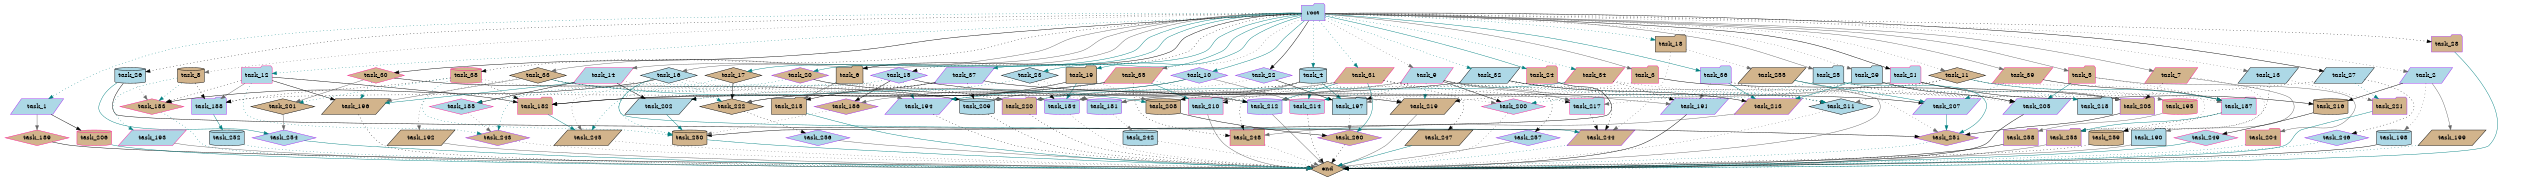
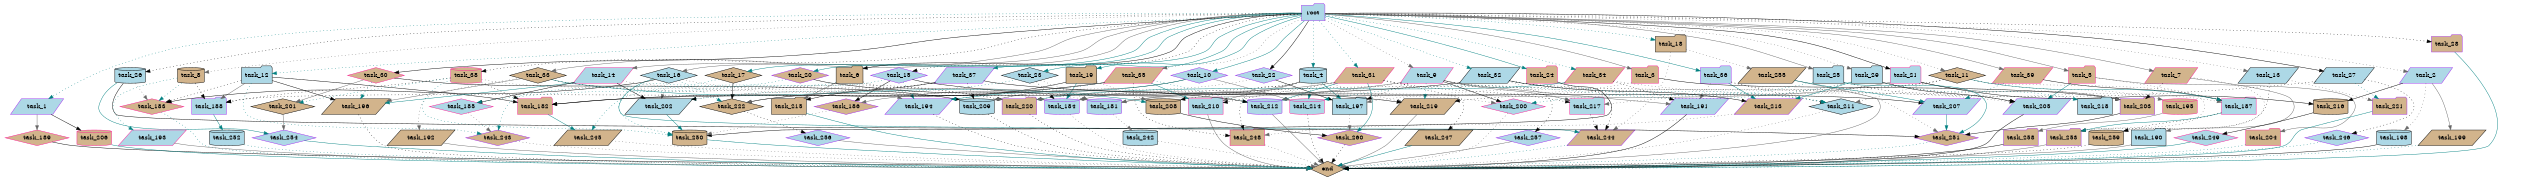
(257, 75) -> (257, 75)
(578, 98) -> (665, 89)
(1514, 125) -> (1514, 125)
